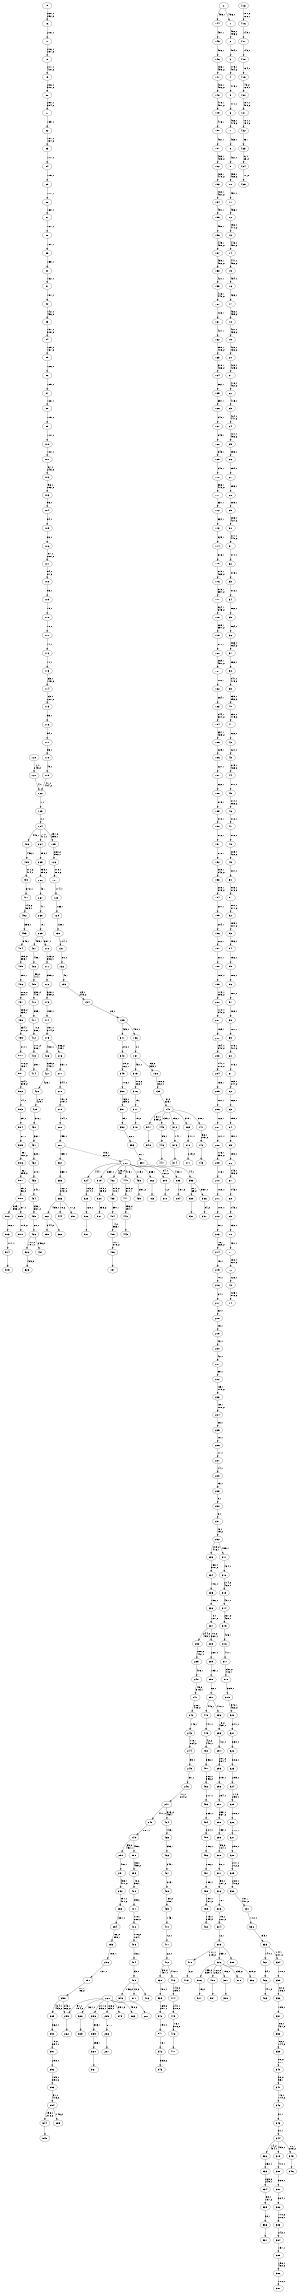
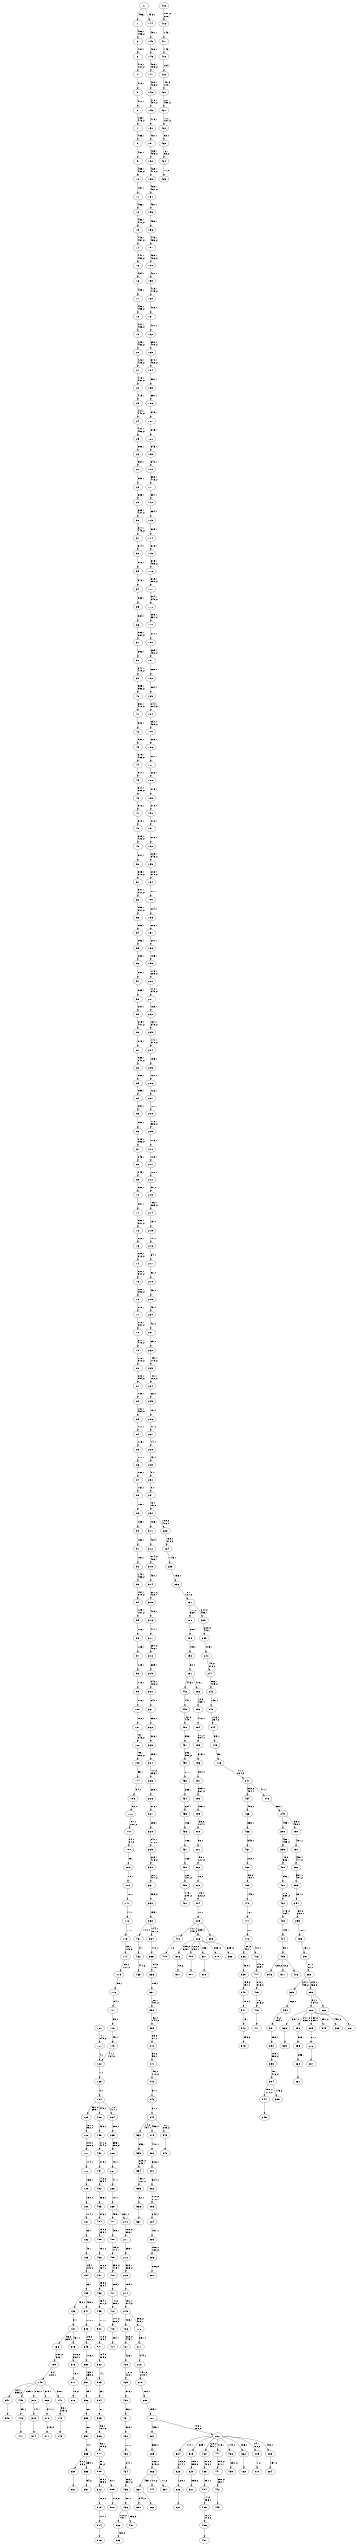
none -> (138, 1272)
(254, 1918) -> (154, 1894)
(84, 2001) -> (311, 2000)
